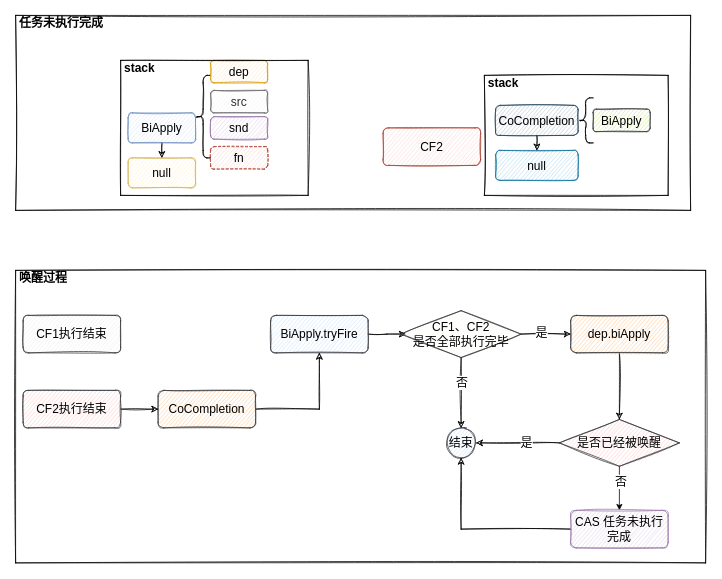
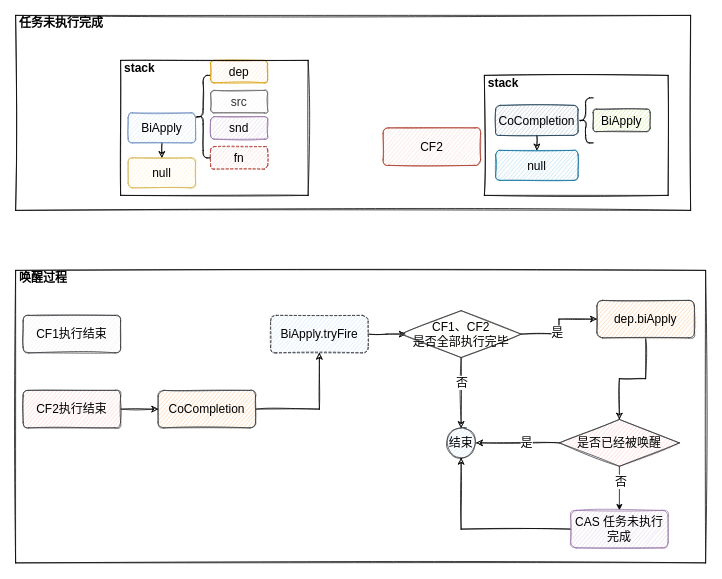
(319, 334) -> (319, 334)
(619, 334) -> (645, 319)
